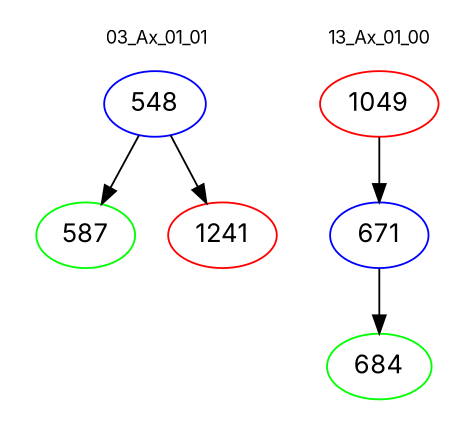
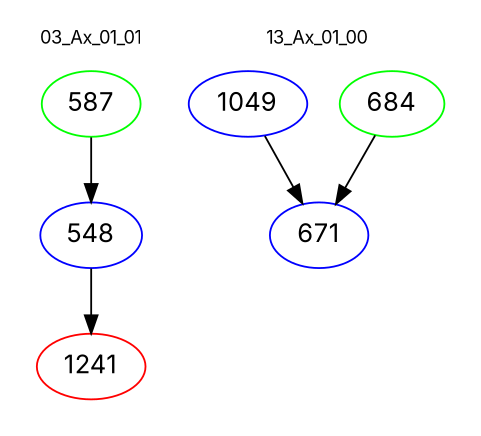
(379, 104) -> (248, 104)
(125, 161) -> (91, 161)
(379, 292) -> (360, 162)
